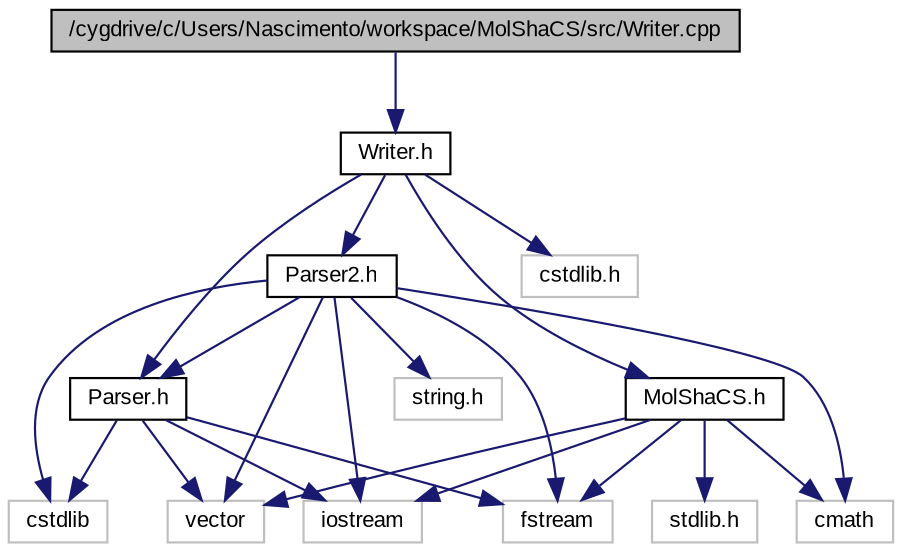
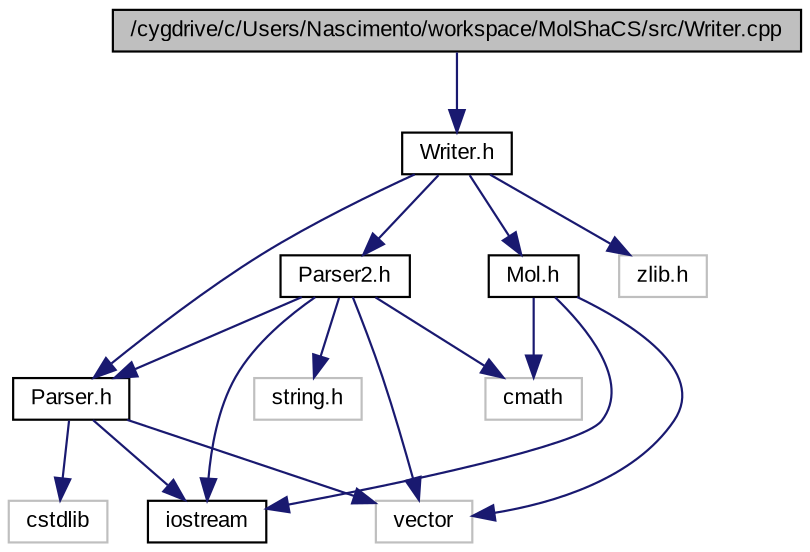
(580, 276) -> (663, 276)
(100, 330) -> none
(705, 399) -> (534, 276)
(363, 522) -> (207, 522)
(558, 522) -> none
(705, 522) -> none
